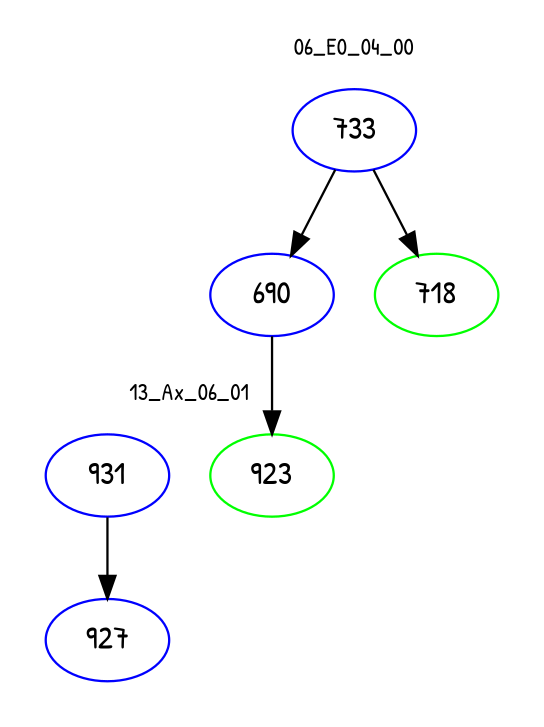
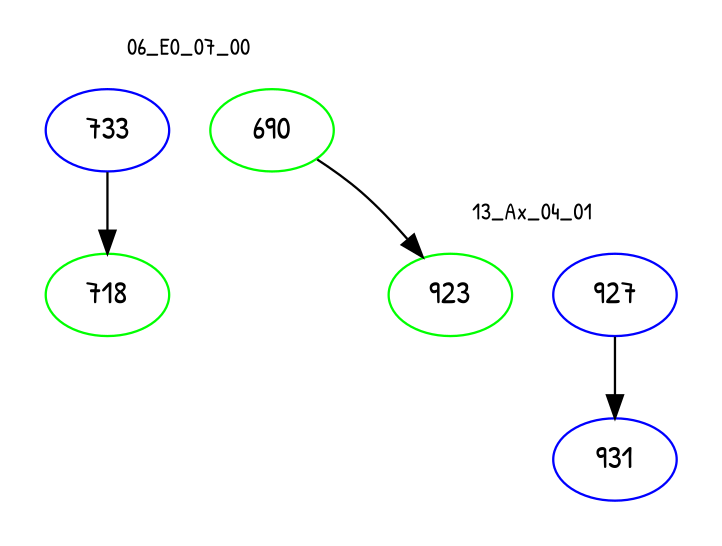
(354, 49) -> (190, 49)
(318, 202) -> none
(272, 295) -> (272, 130)
(190, 394) -> (533, 214)
(107, 547) -> (615, 366)
